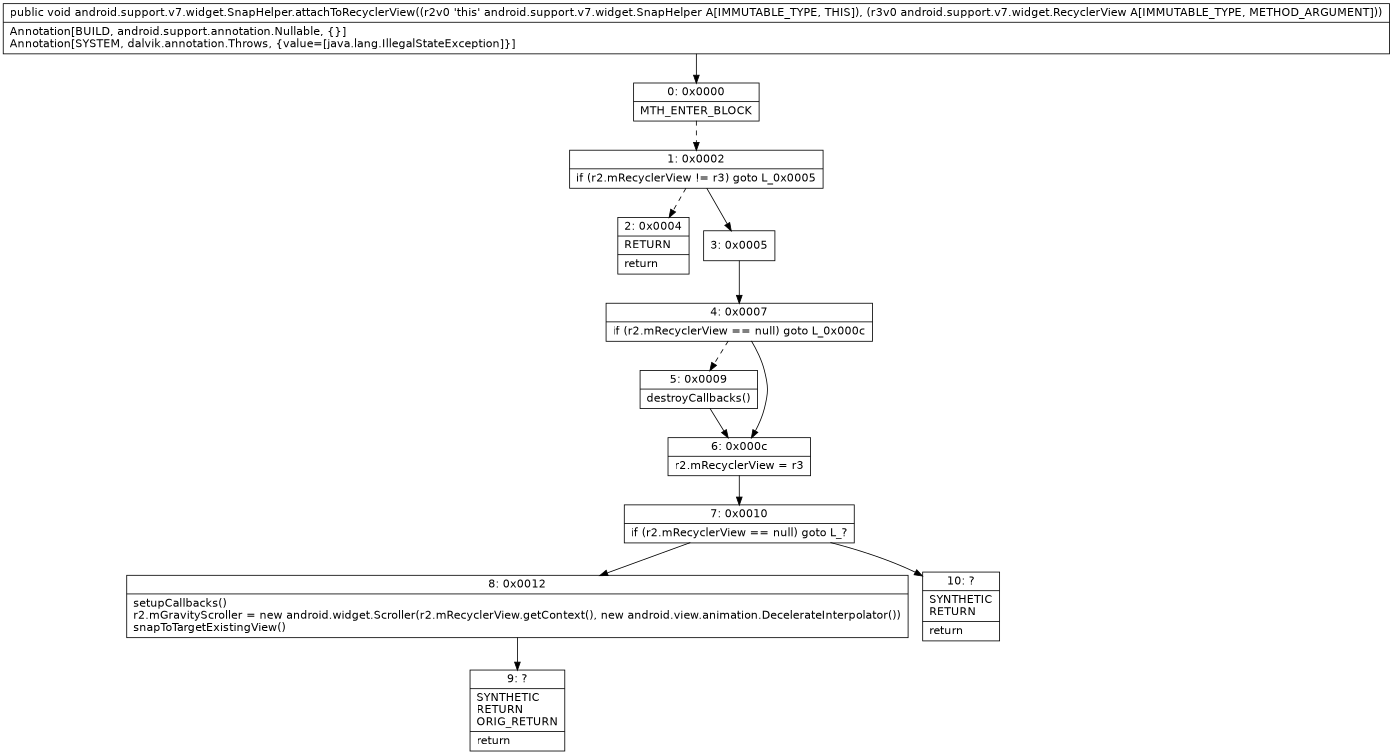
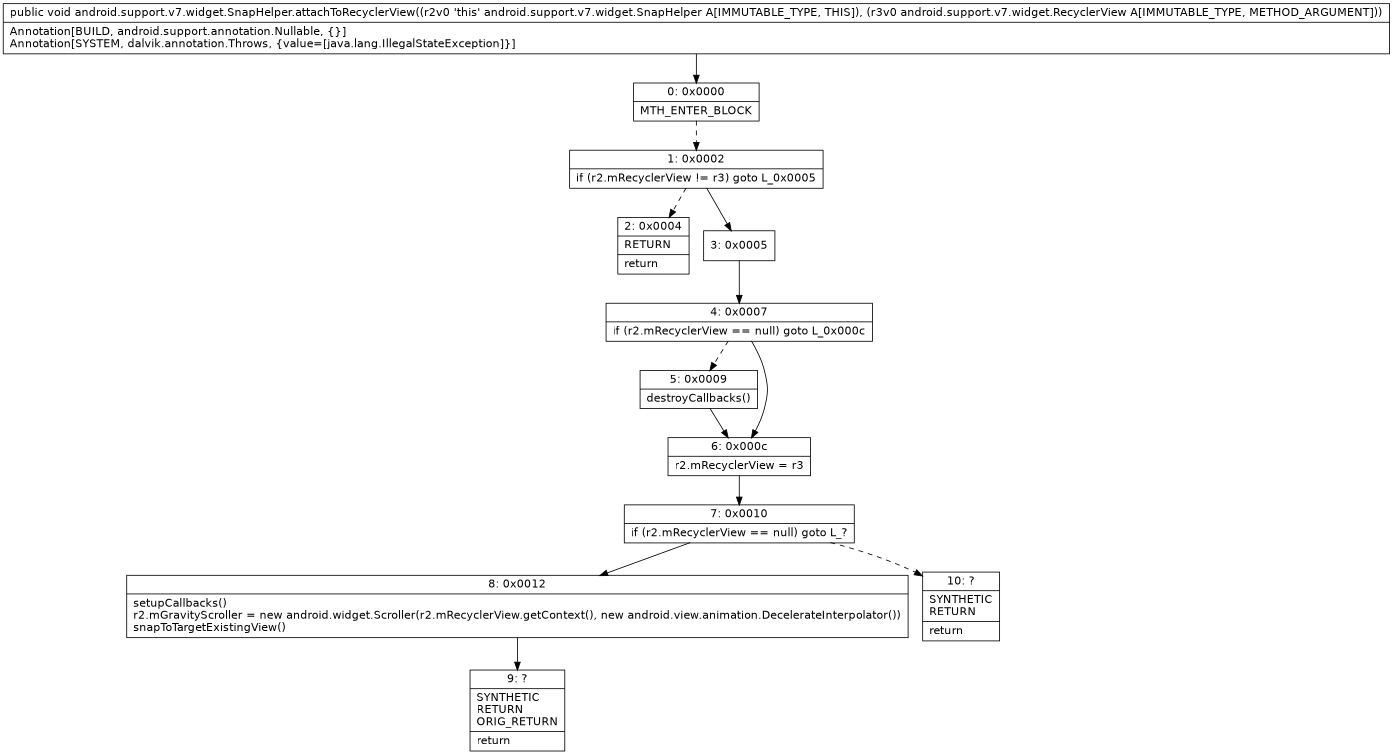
(874, 555) -> (874, 555)
